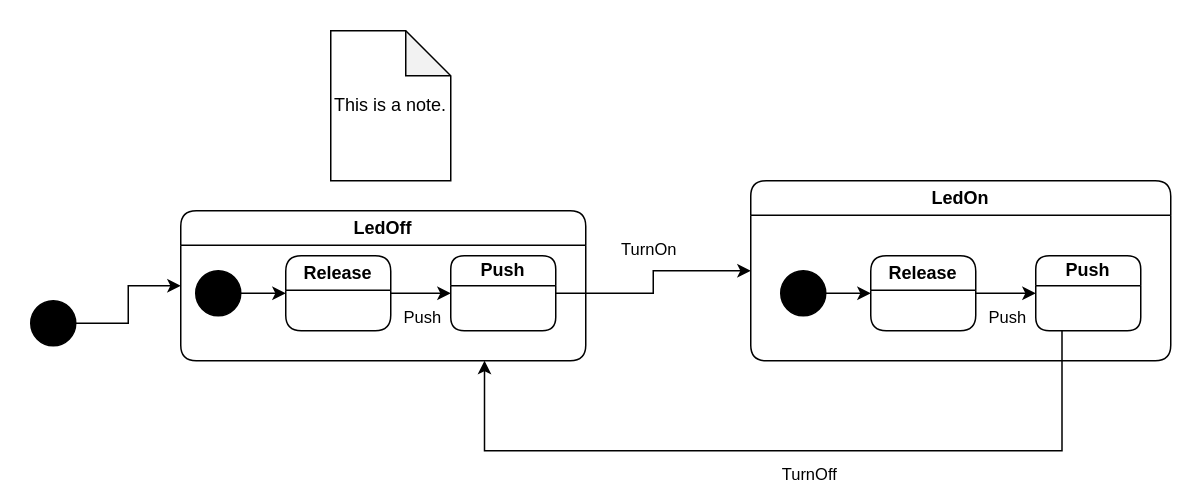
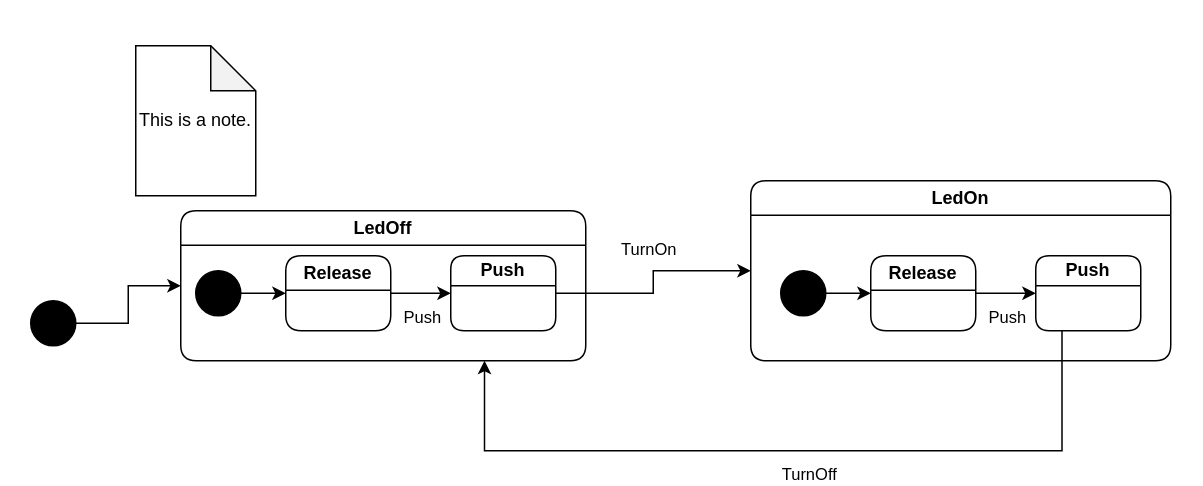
(391, 106) -> (196, 121)
